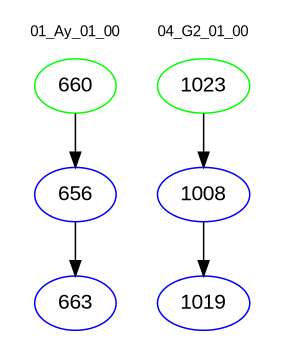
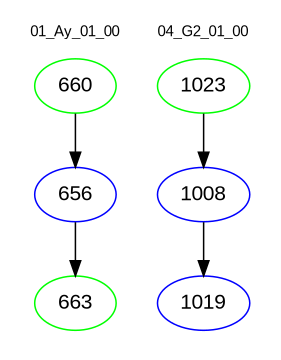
(75, 303) -> (75, 303)
